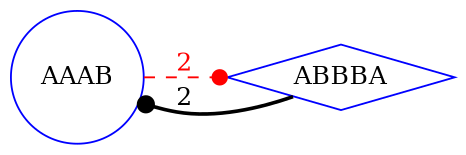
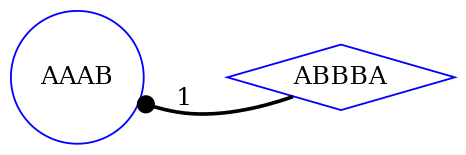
(178, 77) -> none
(185, 98) -> (185, 98)
